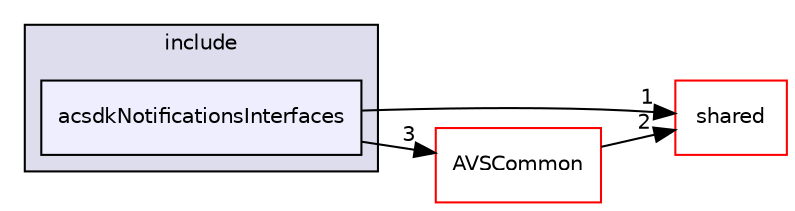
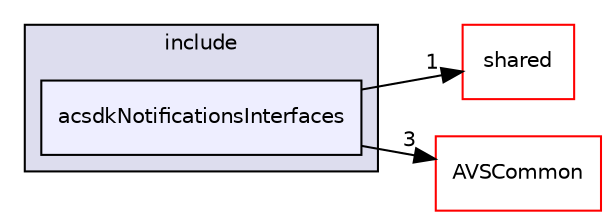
(628, 141) -> none
